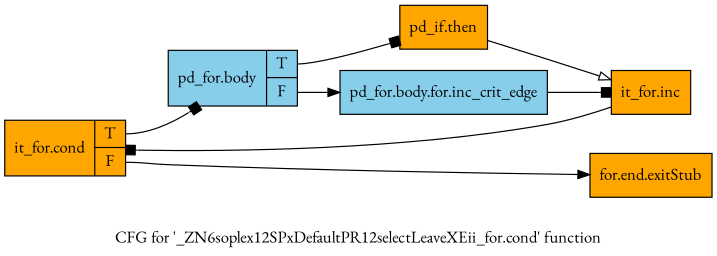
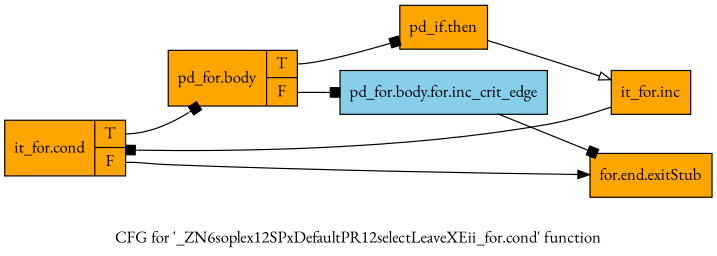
(233, 78) -> (233, 78)
(313, 92) -> (313, 92)
(573, 92) -> (544, 133)
